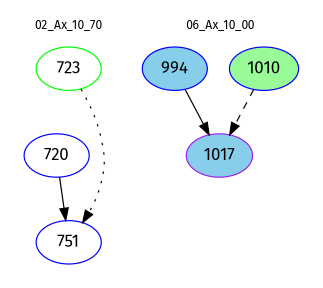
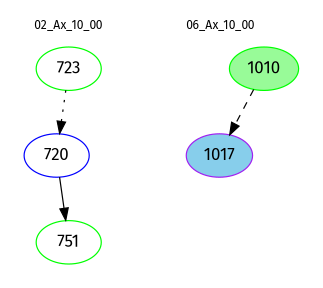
(69, 26) -> (69, 26)
(175, 69) -> none
(264, 69) -> (264, 69)
(103, 150) -> (64, 106)
(69, 242) -> (69, 242)
